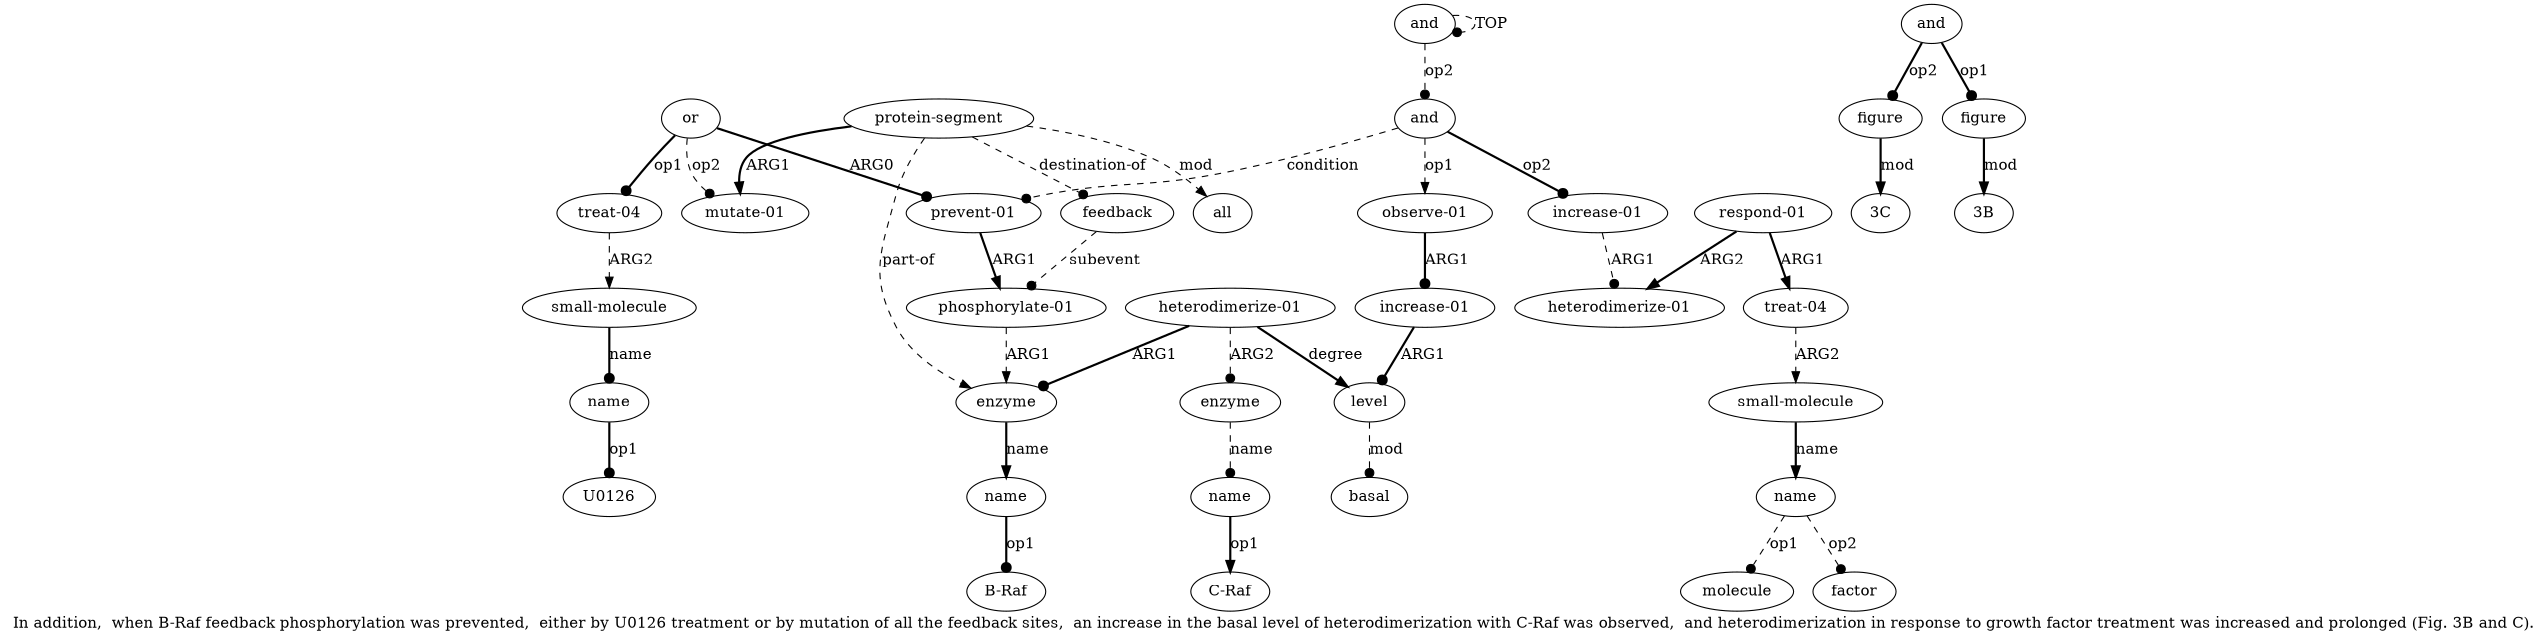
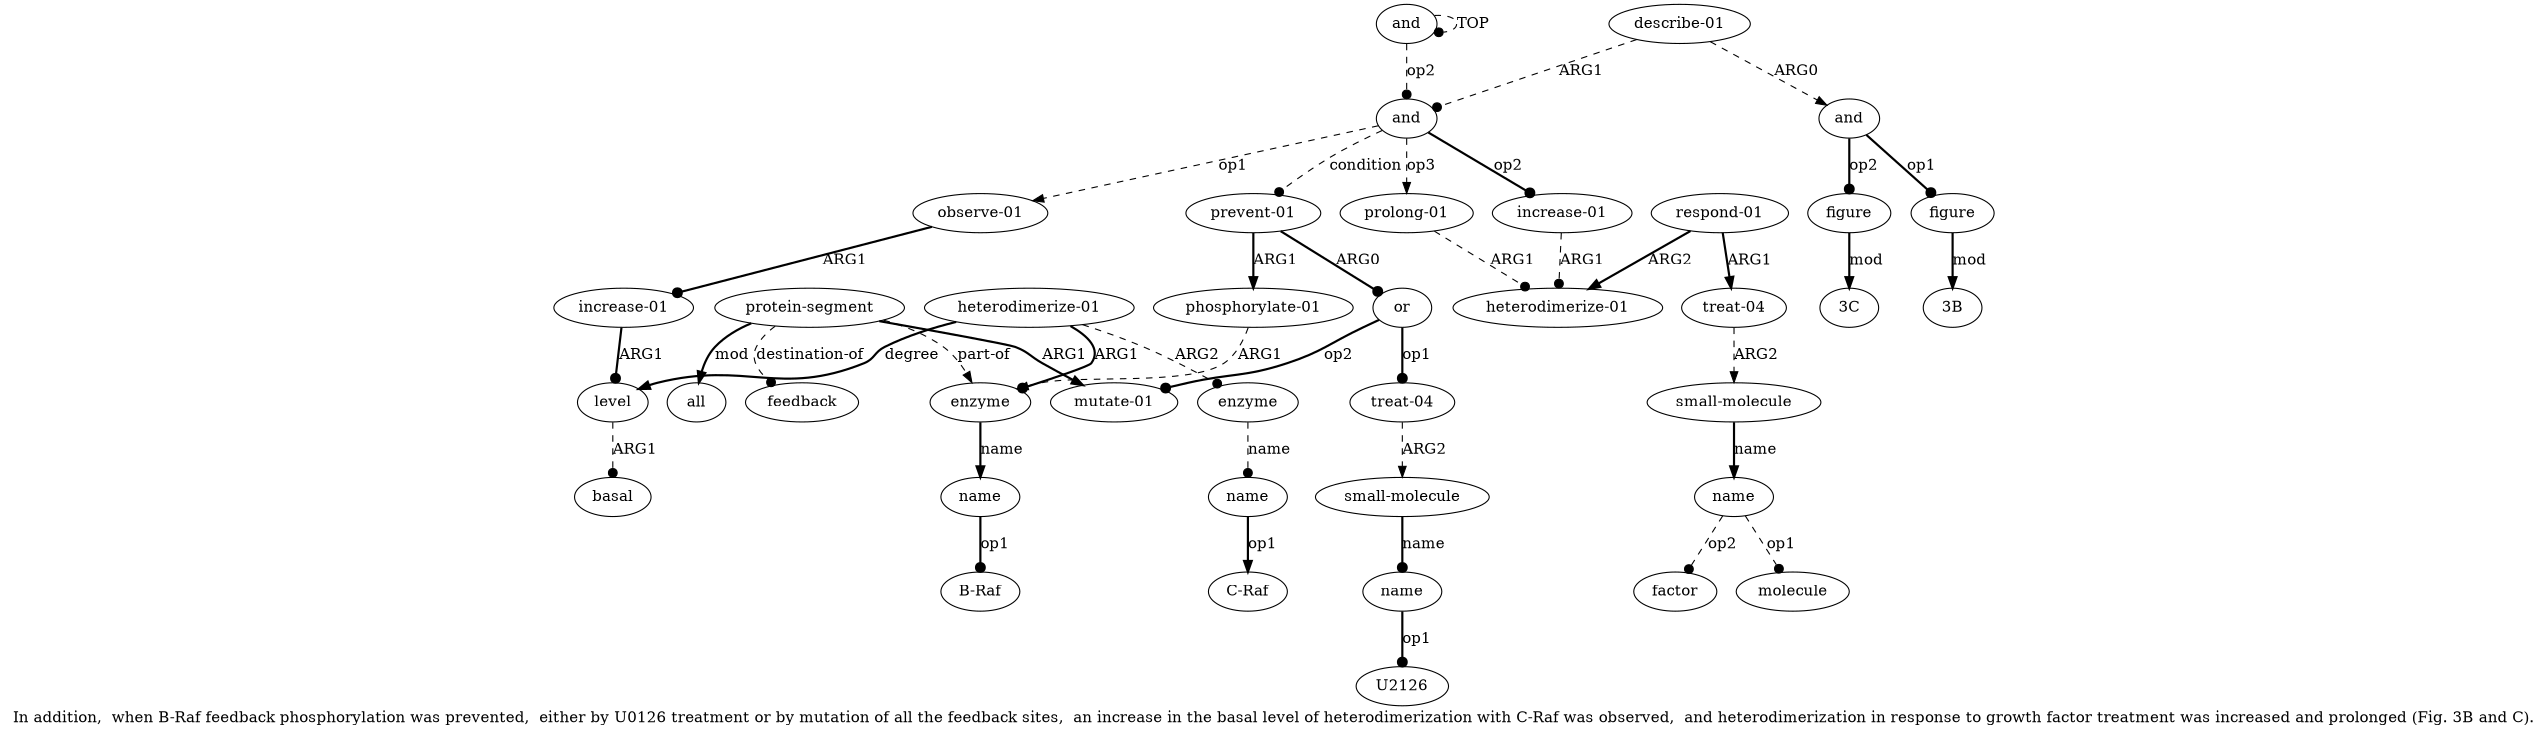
none -> (1680, 24)
(1117, 145) -> (720, 342)
(820, 162) -> (1327, 260)
(689, 167) -> (1279, 366)
none -> (1407, 213)
(1066, 257) -> none
(1386, 450) -> (635, 450)
(609, 497) -> (1402, 686)
